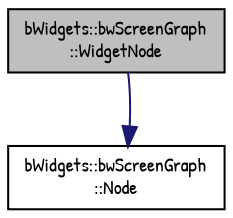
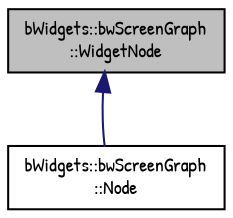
(130, 99) -> (103, 119)
